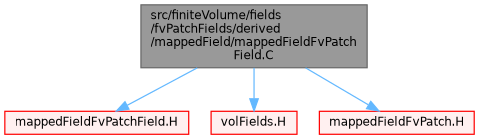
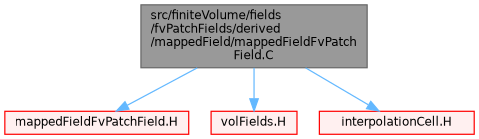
(397, 123) -> (397, 123)
